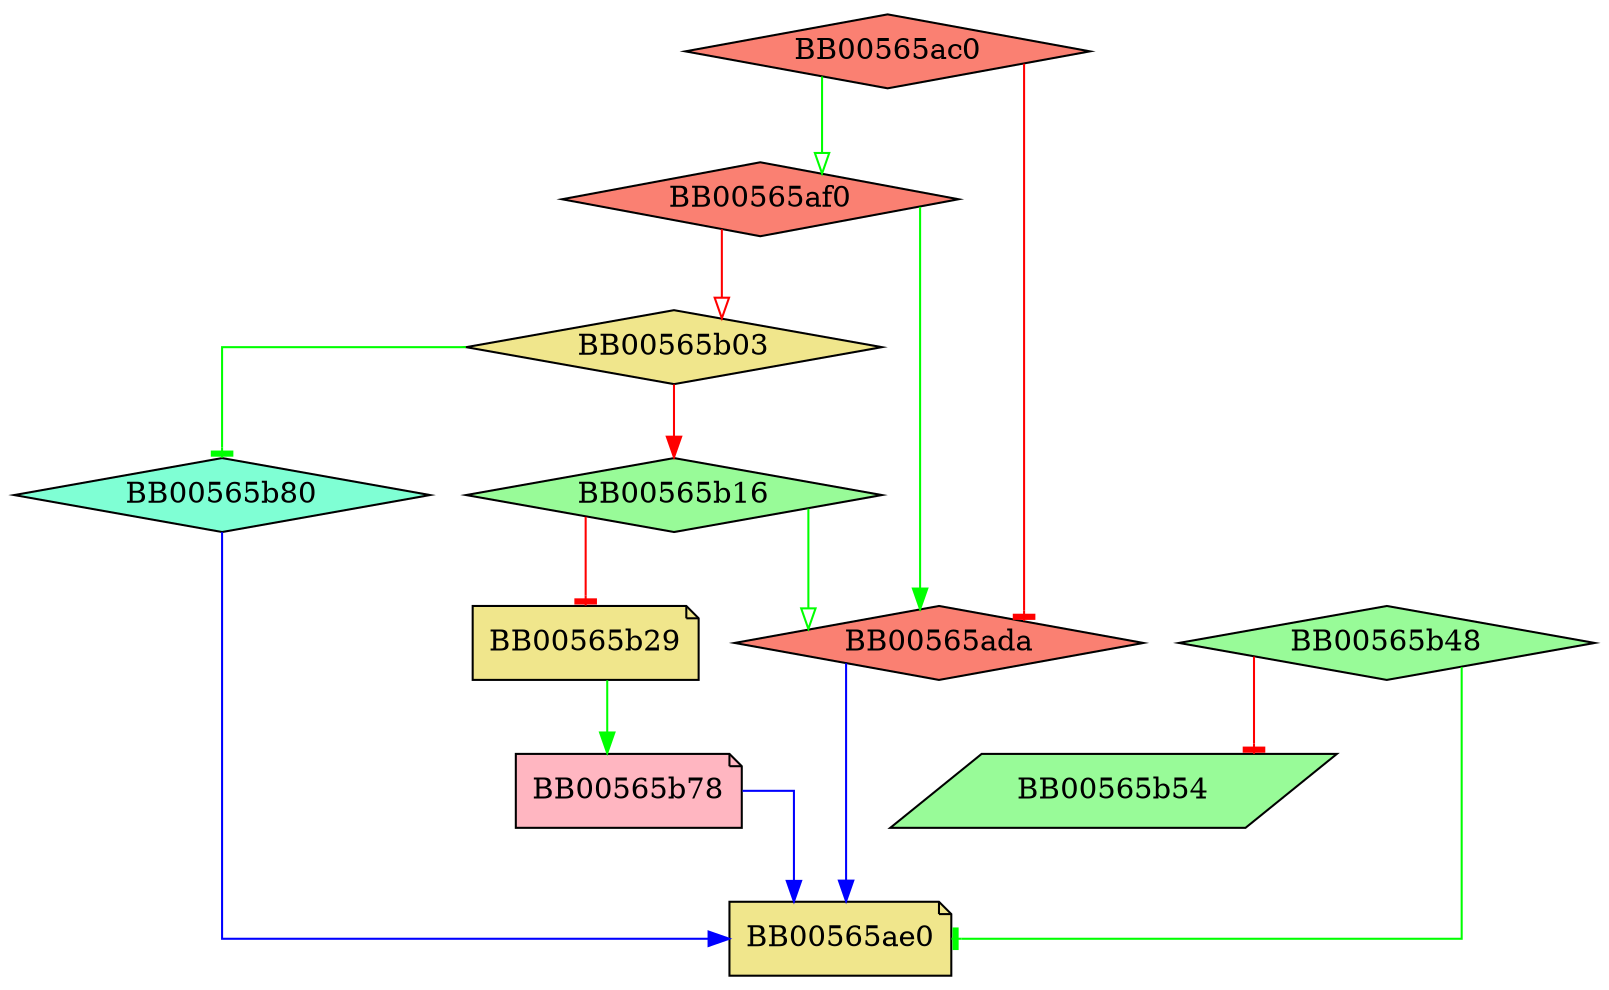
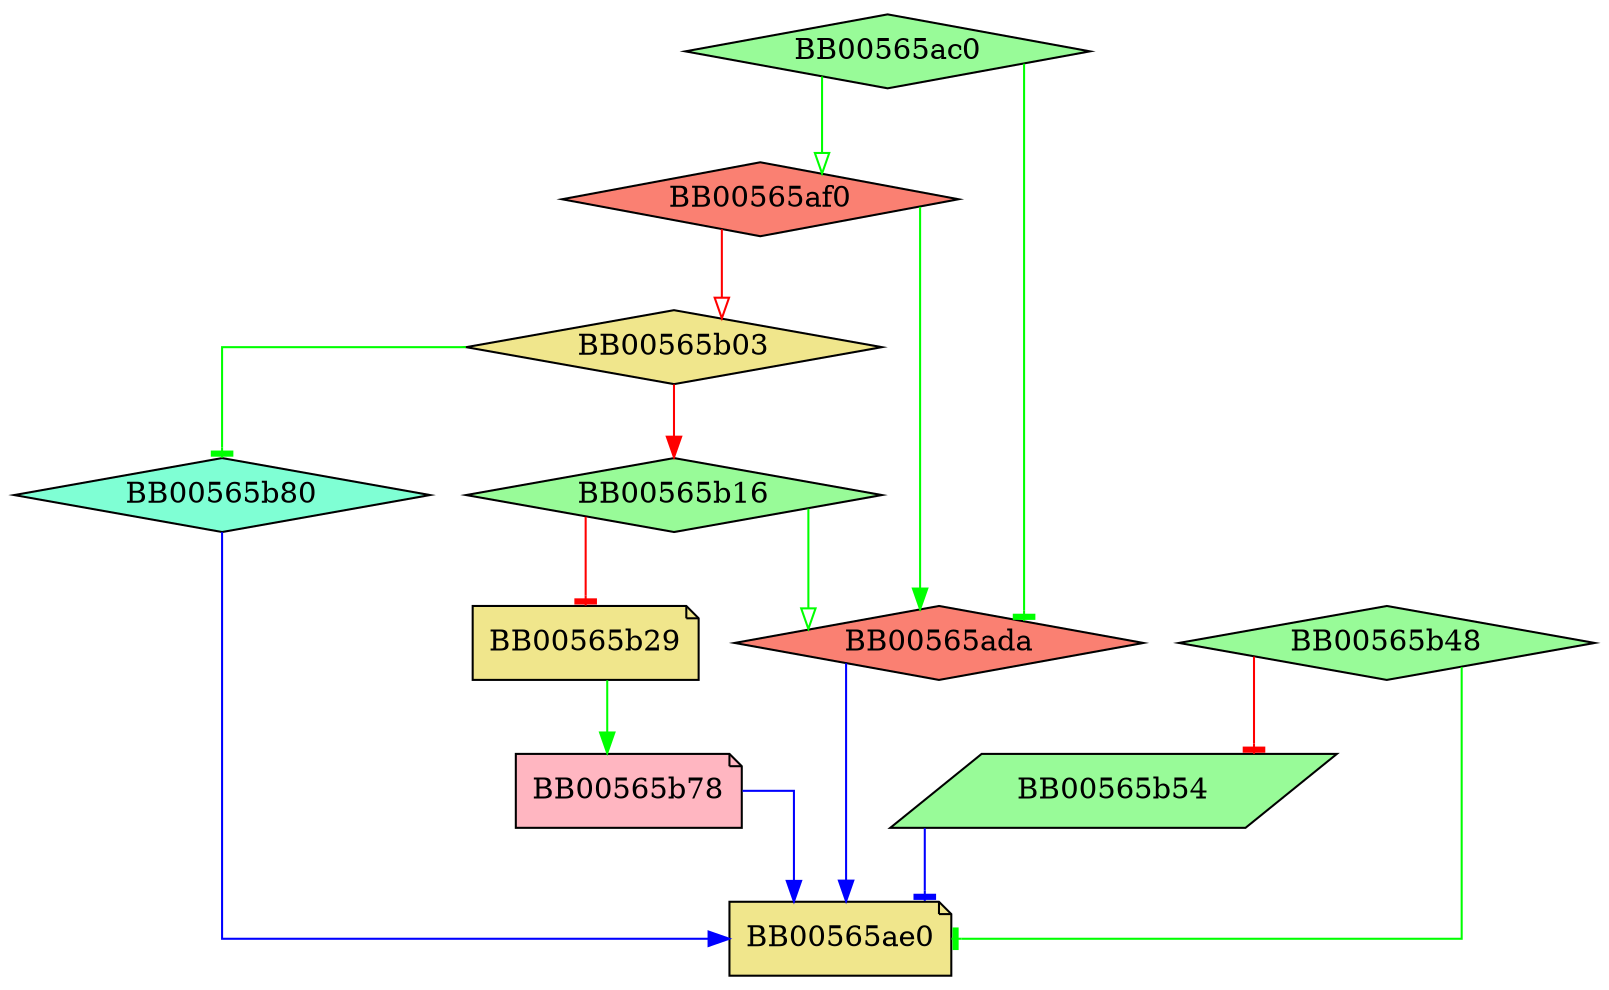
(888, 51) -> (888, 51)
(1024, 337) -> (1024, 337)
none -> (925, 859)
